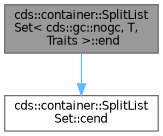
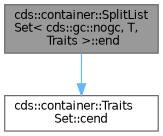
(81, 113) -> (81, 113)
